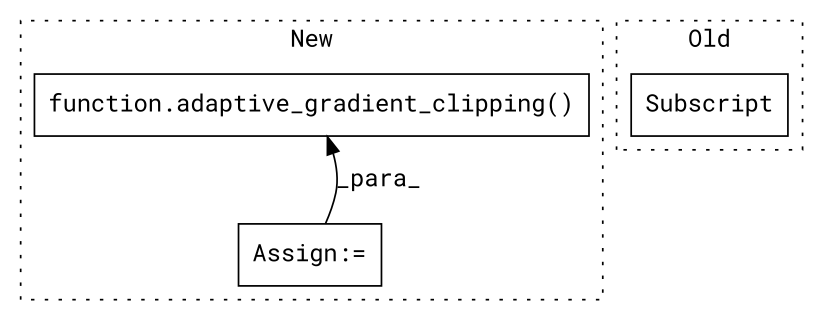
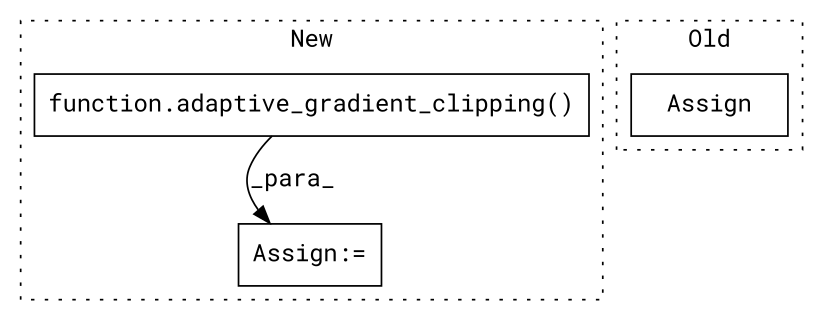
(710, 105) -> (710, 105)
(336, 189) -> (249, 170)
